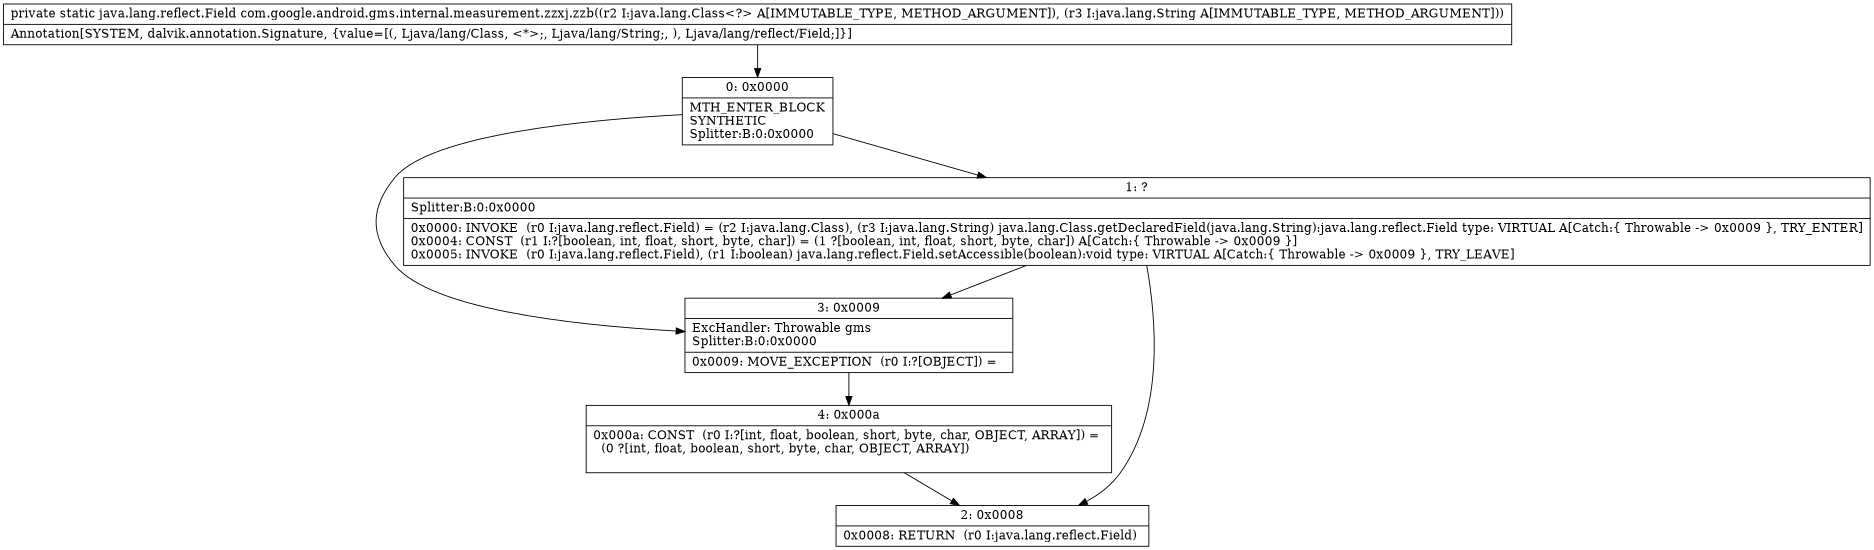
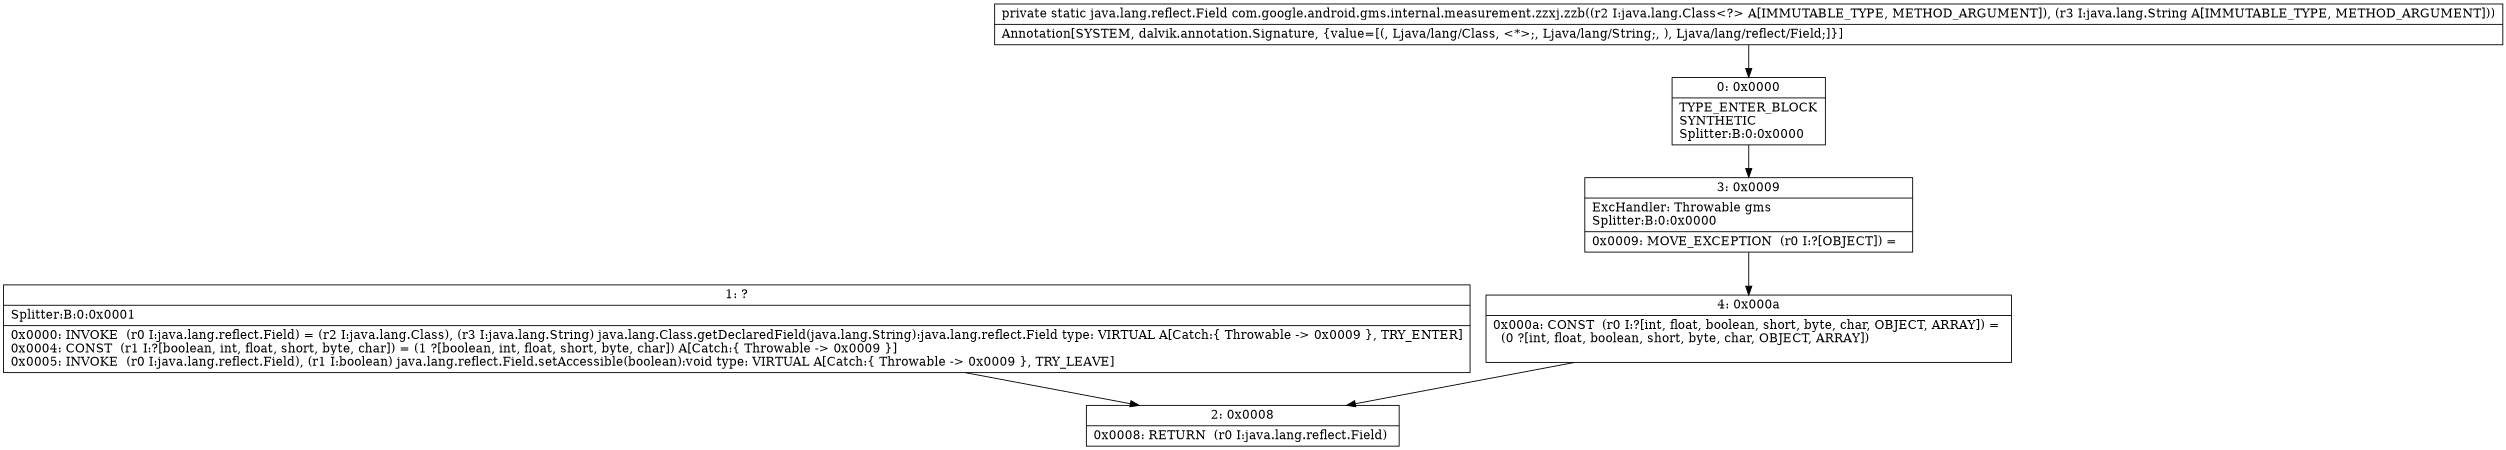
(758, 108) -> (1749, 108)
(905, 154) -> none
(474, 208) -> (74, 315)
(989, 280) -> none
